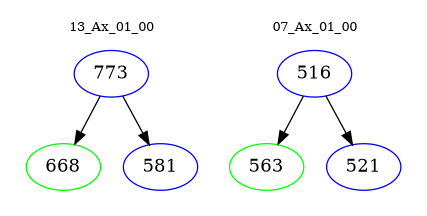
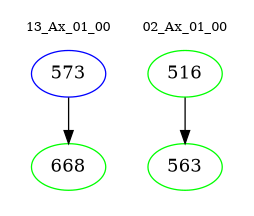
(315, 28) -> (185, 28)
(111, 74) -> (69, 74)
(315, 74) -> (185, 74)
(161, 167) -> none
(364, 167) -> none
